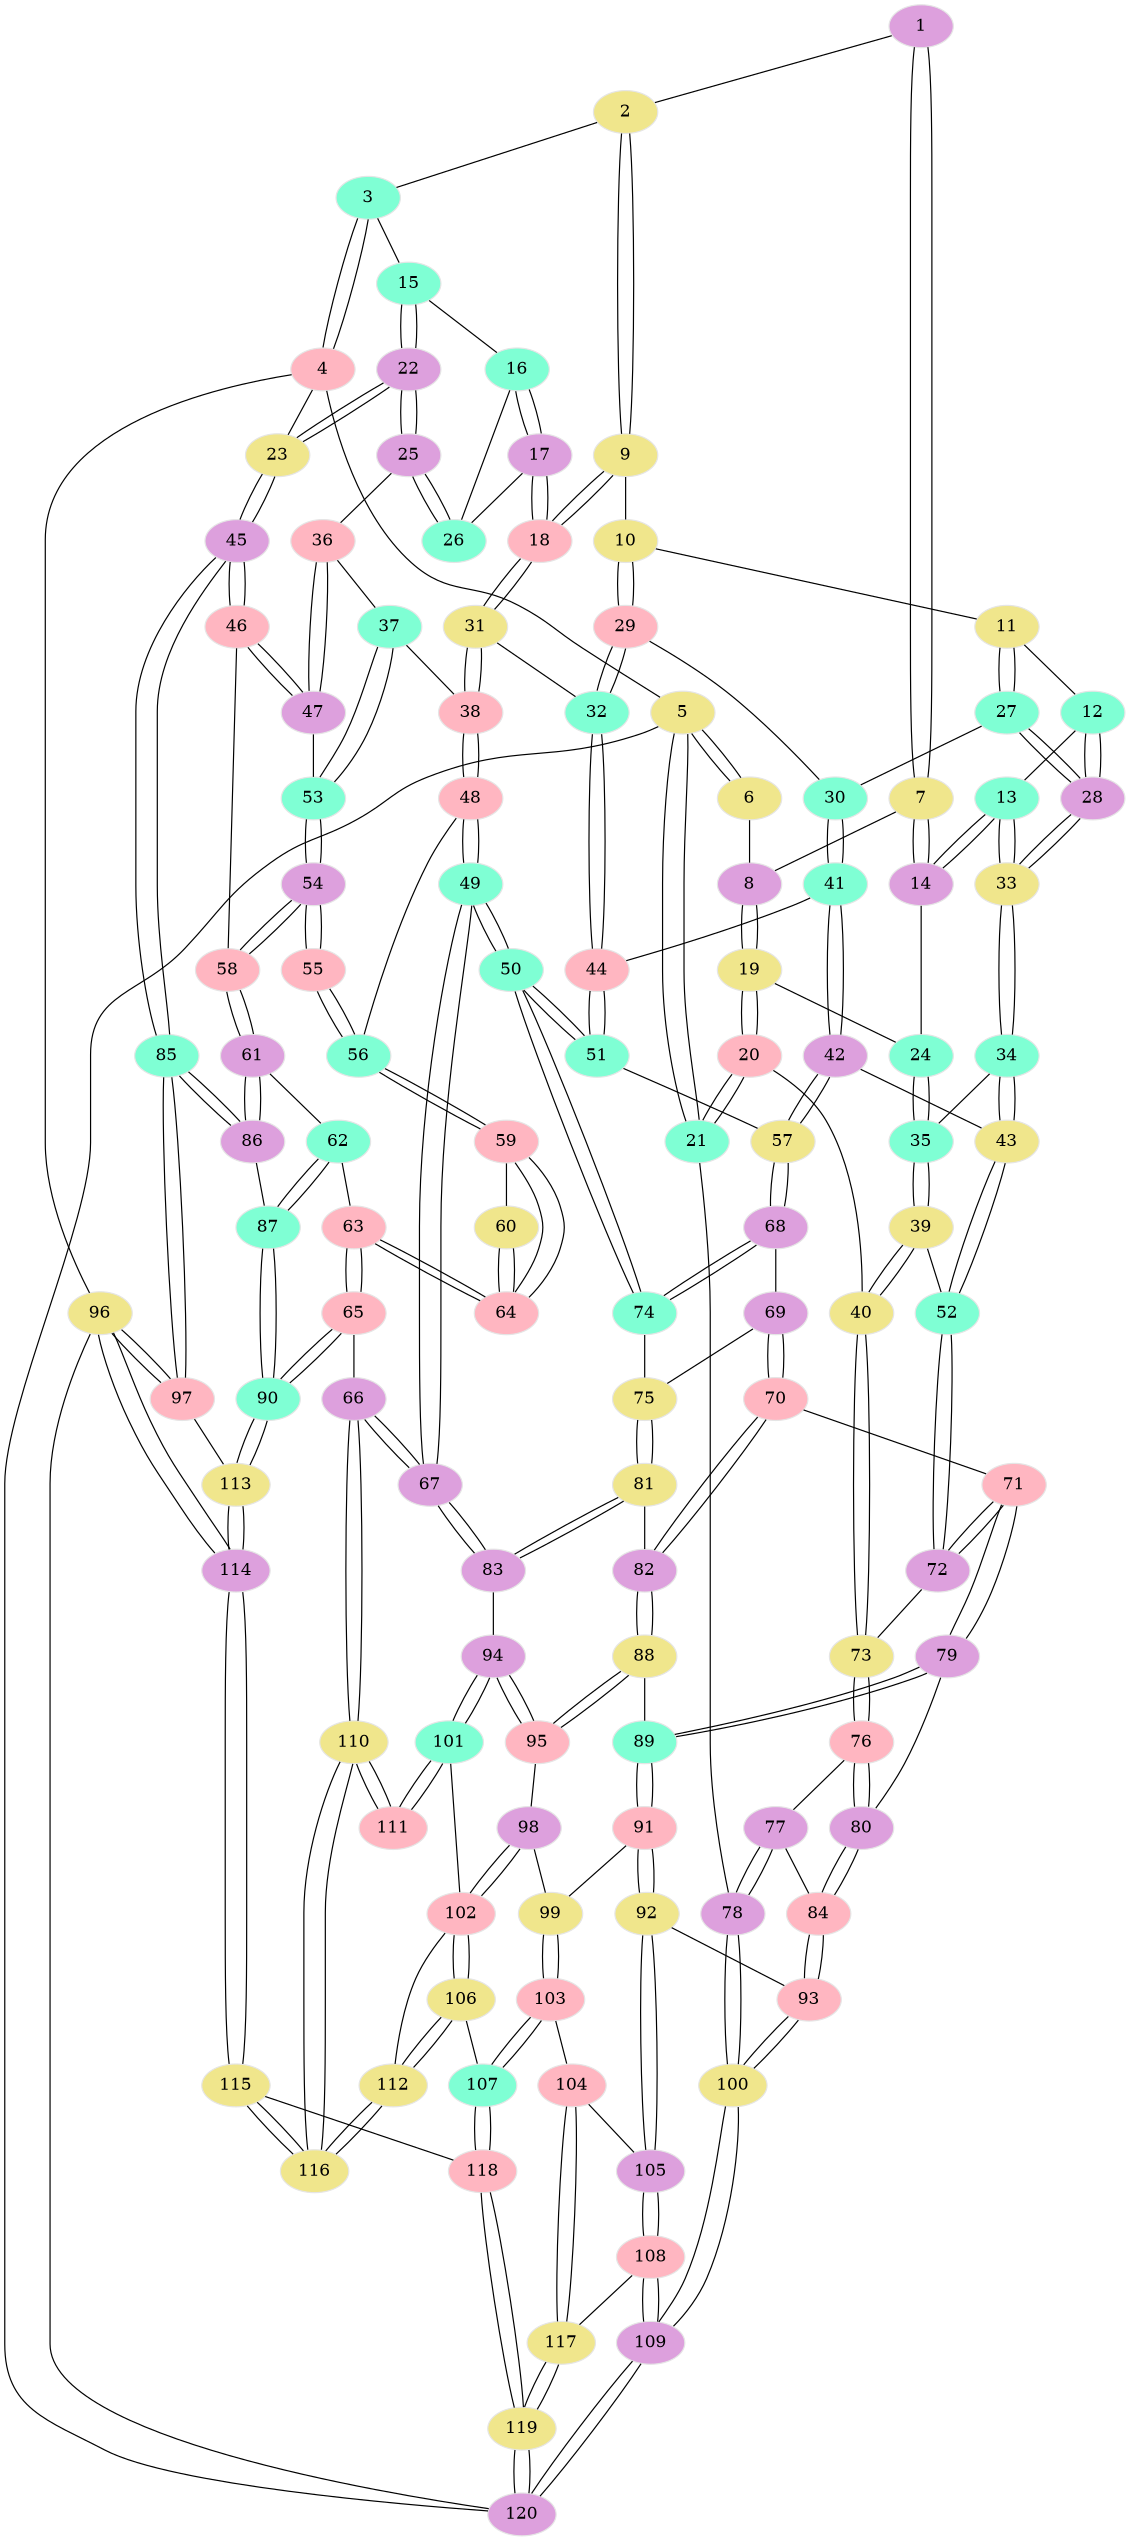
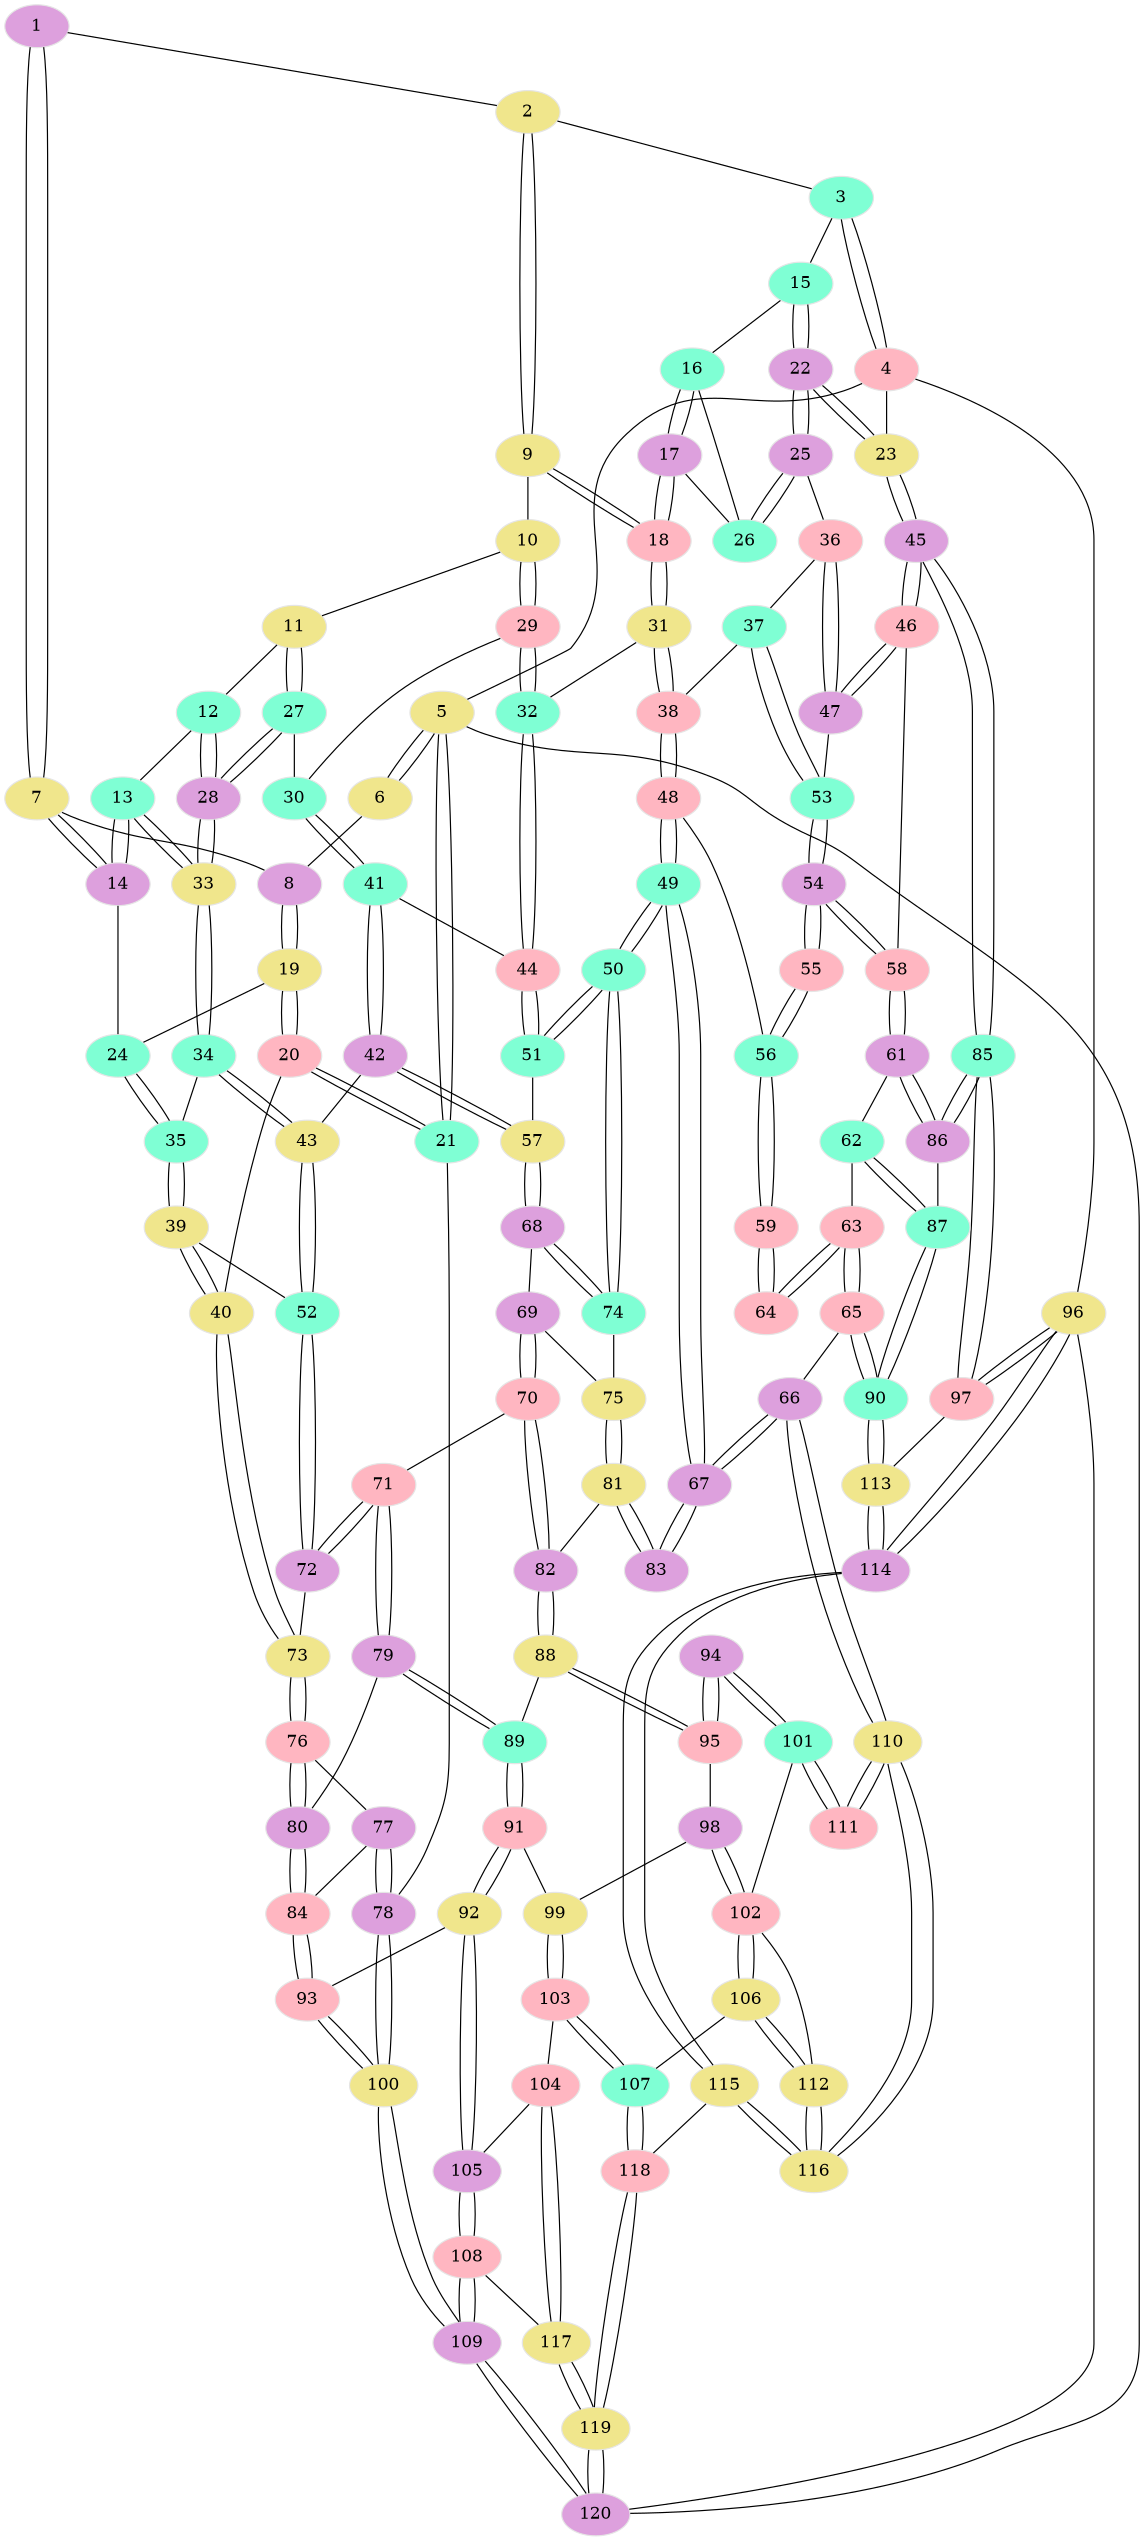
(506, 1227) -> none
(493, 1614) -> none
